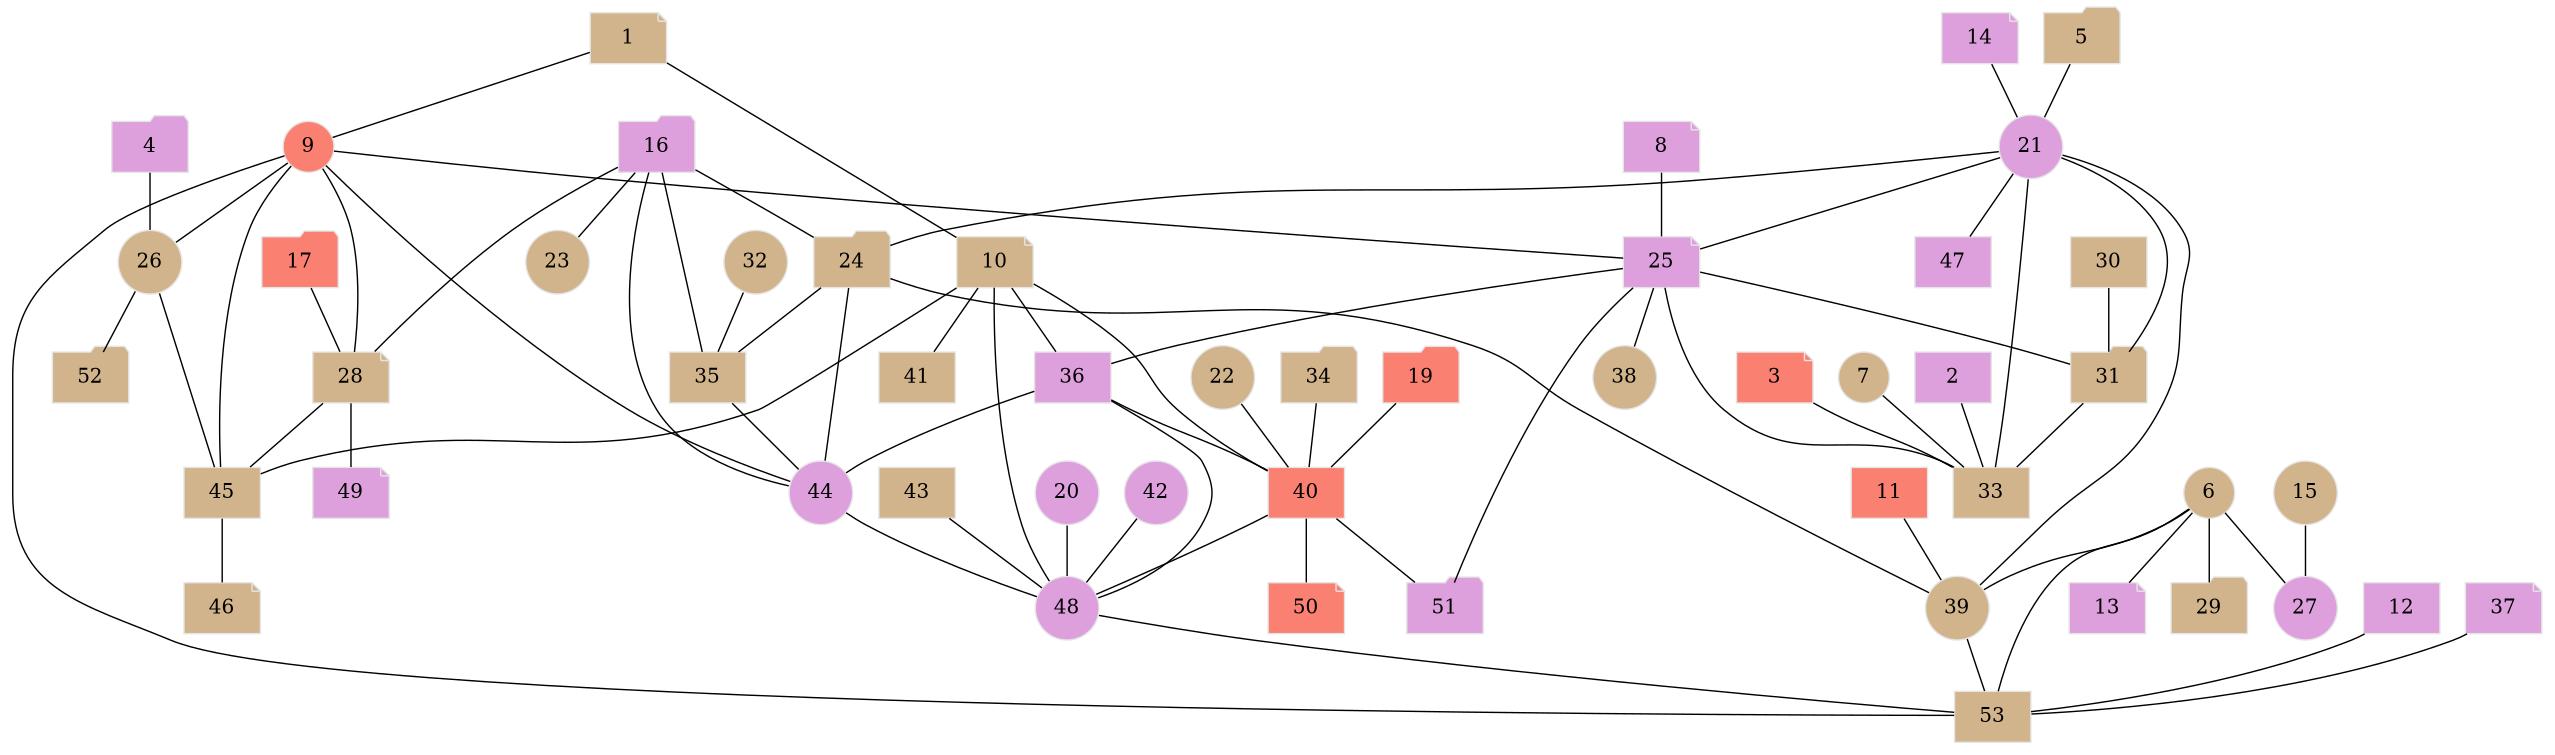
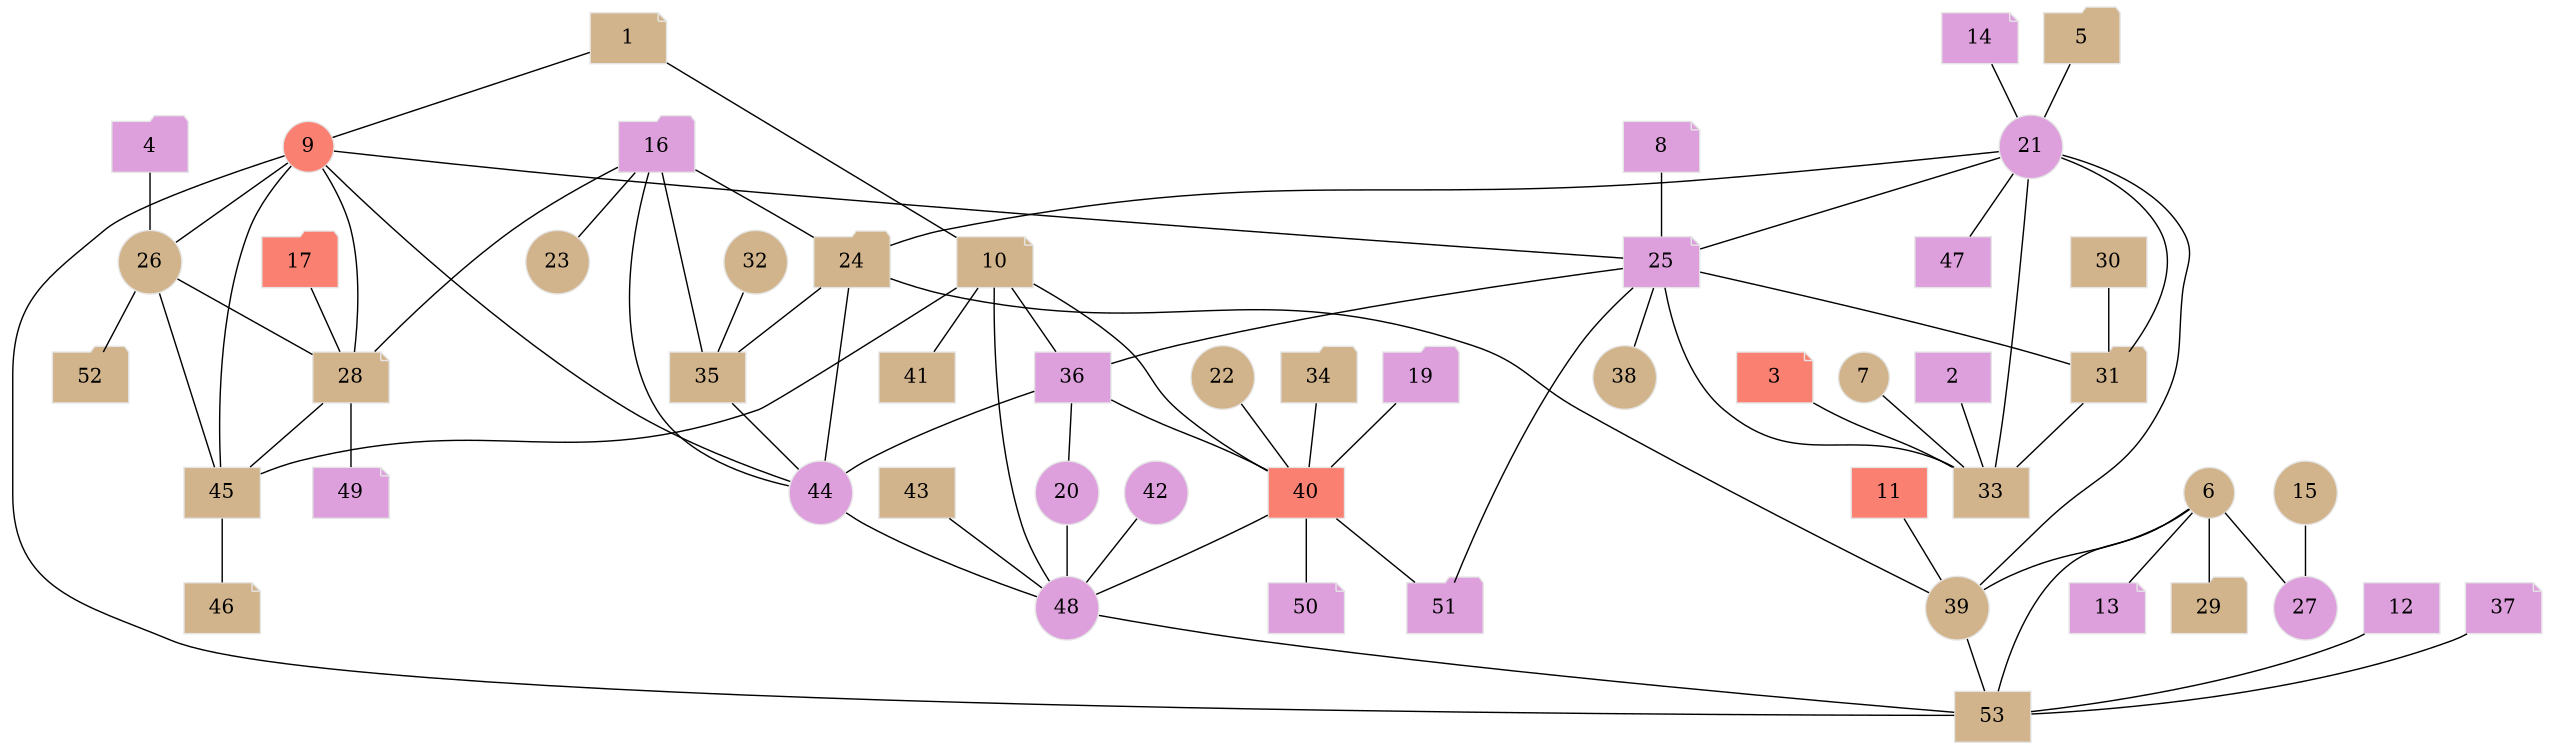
none -> (245, 317)
(1421, 378) -> (1421, 378)
(1211, 503) -> (1070, 432)
(1306, 608) -> (1306, 608)
